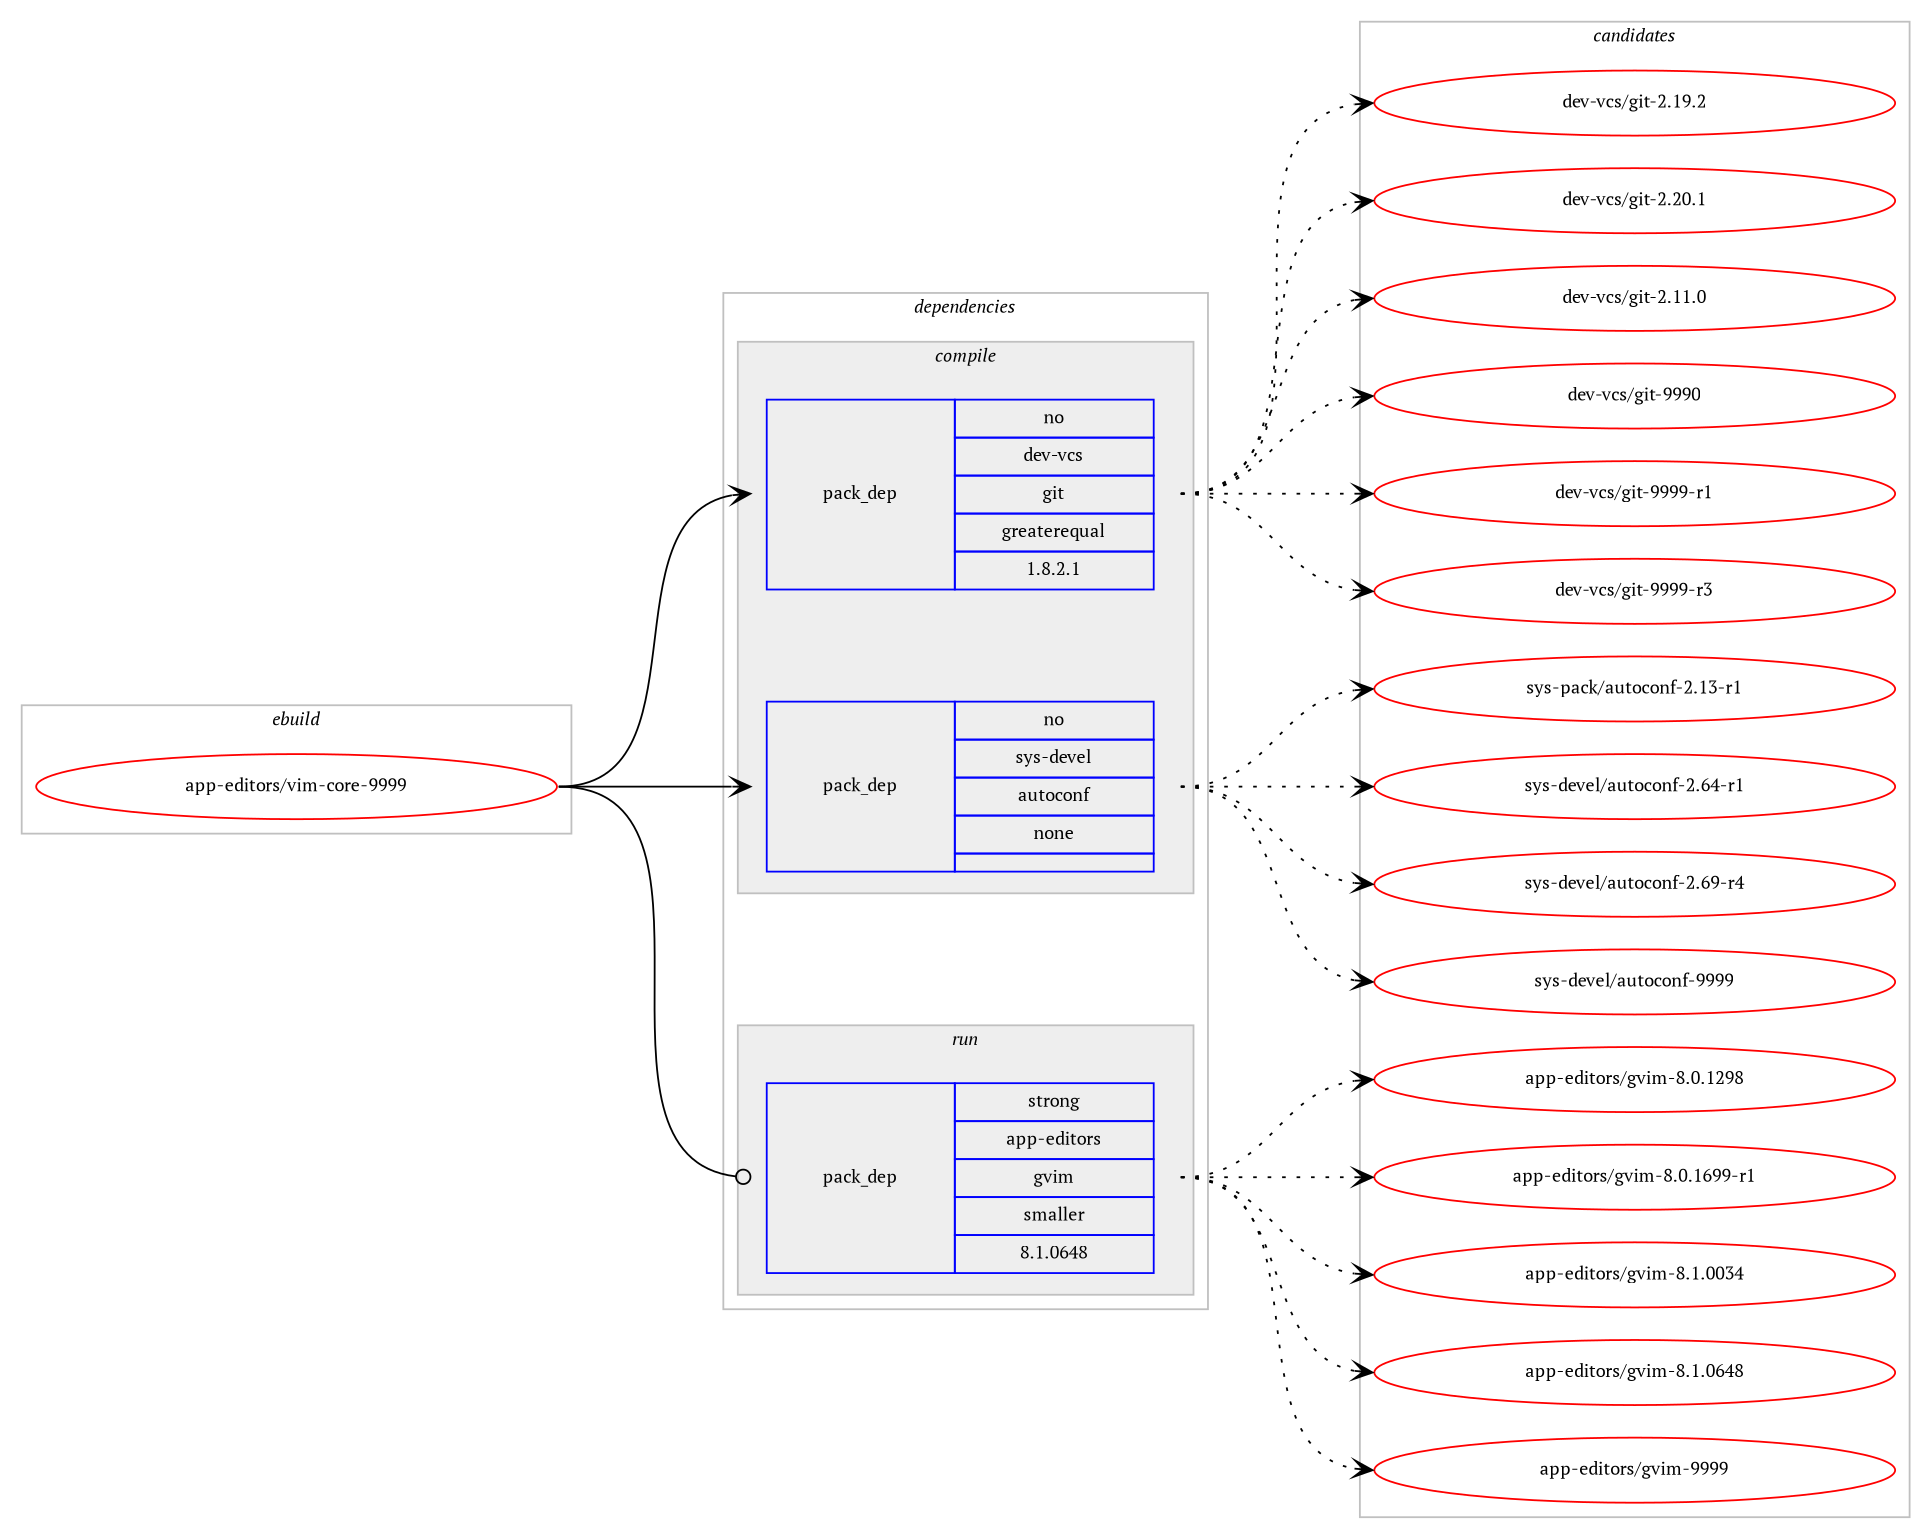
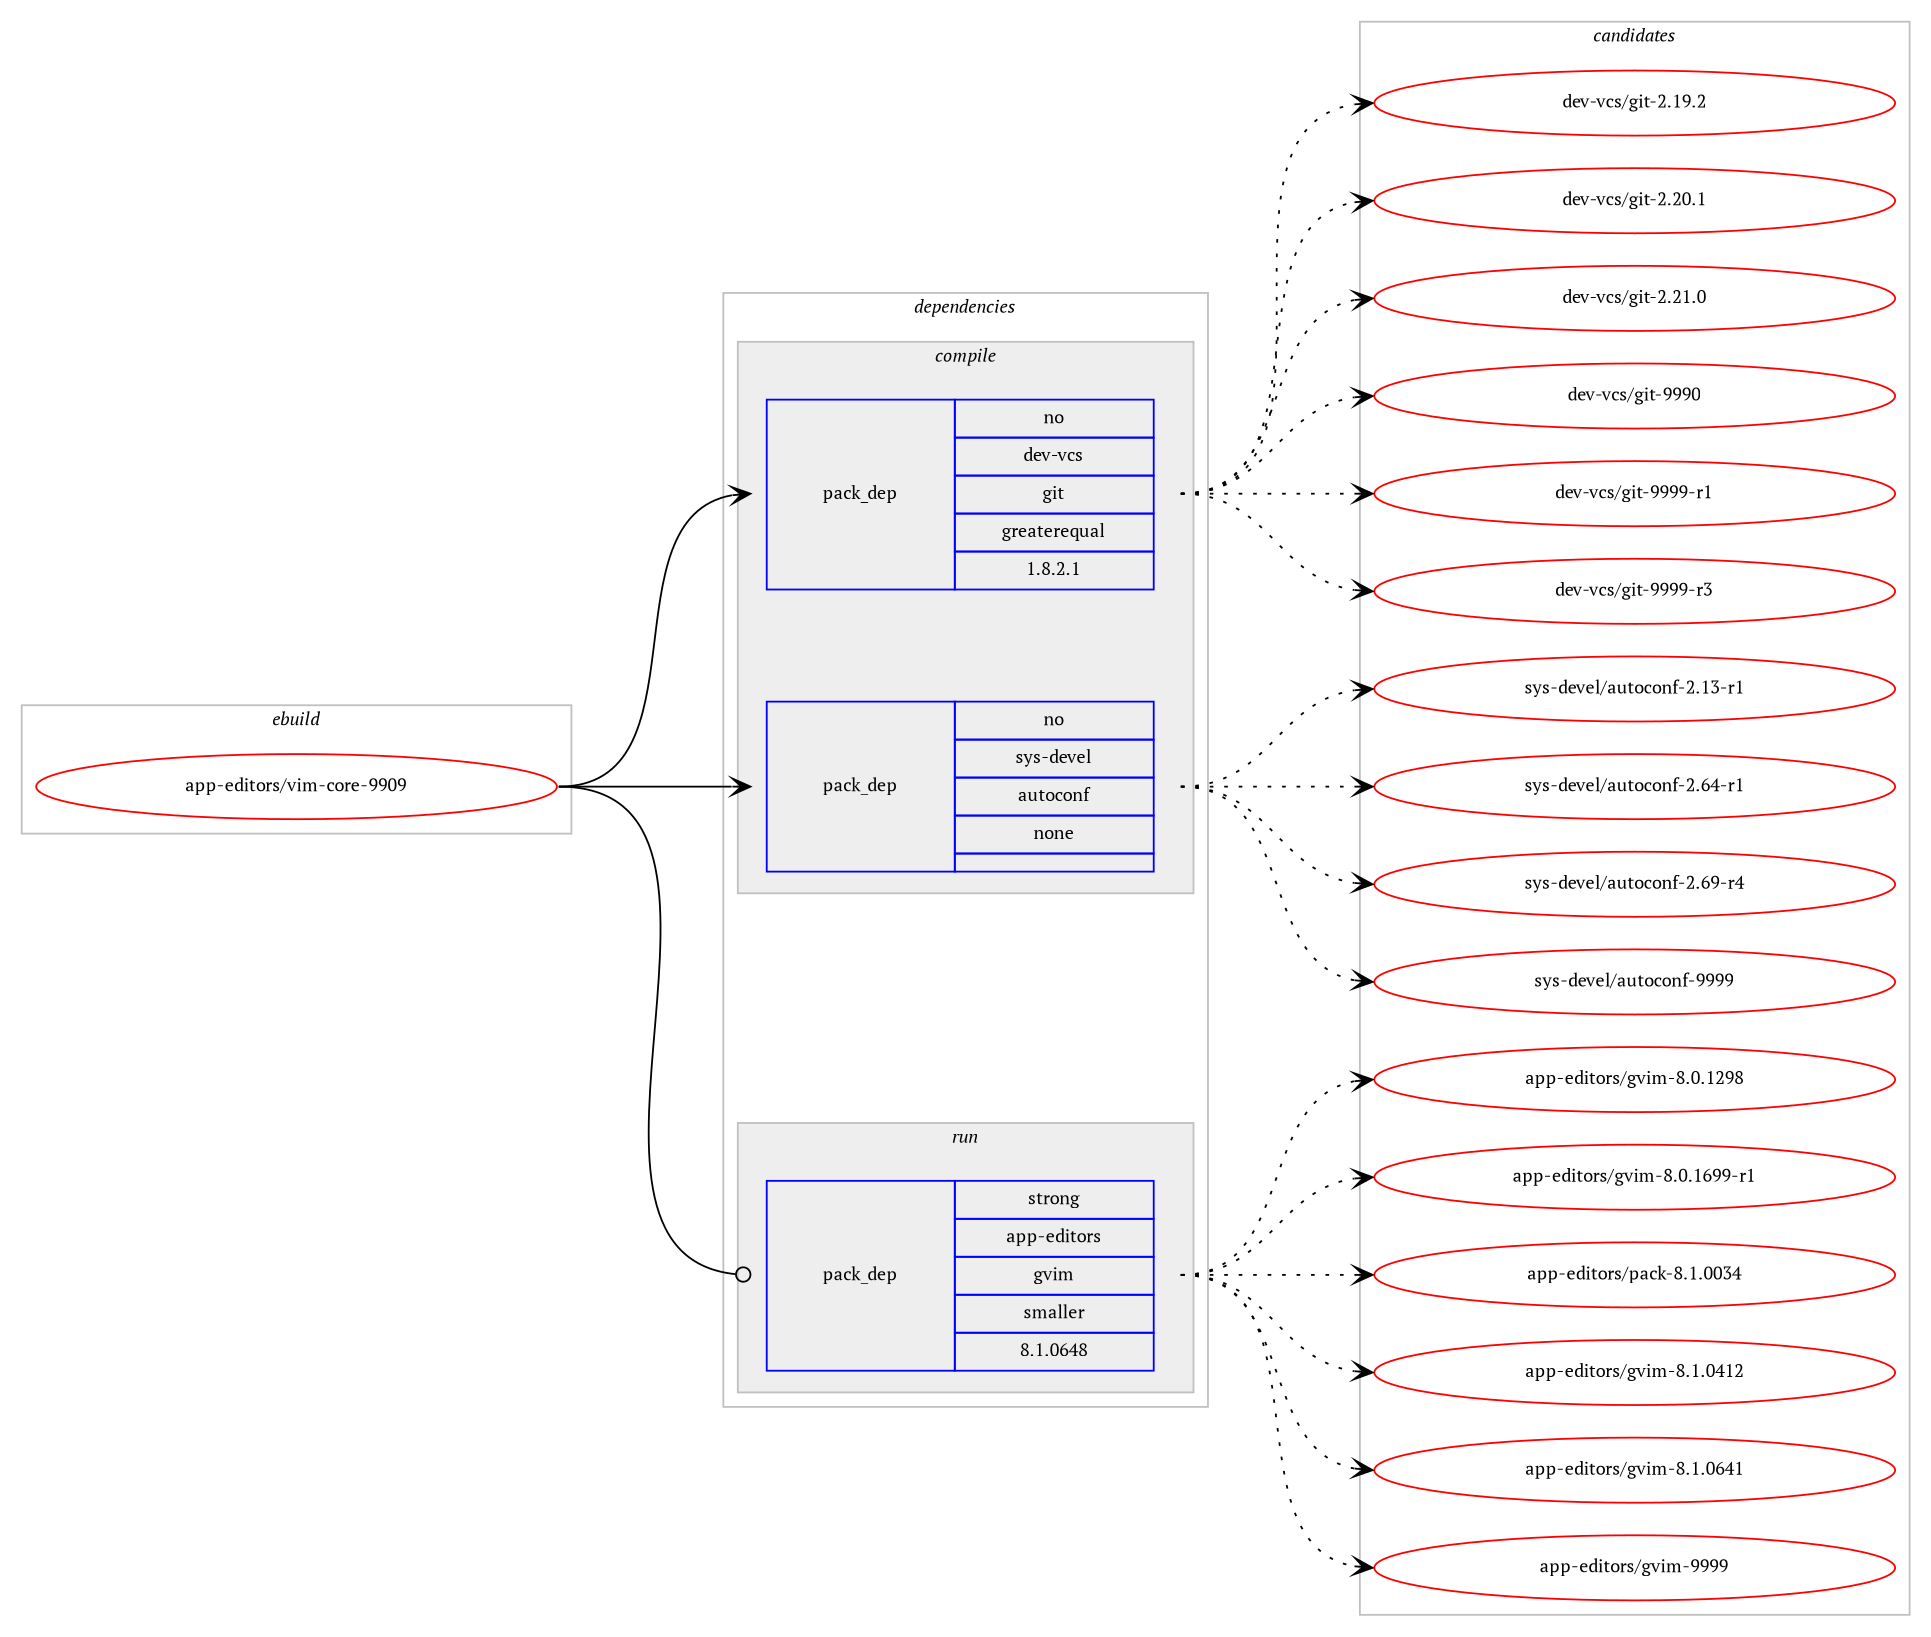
(1635, 298) -> (1635, 298)
(1635, 689) -> (1635, 689)
(297, 787) -> (297, 787)
(1635, 1275) -> (1635, 1275)
none -> (1635, 1373)
(1635, 1373) -> (1635, 1470)
